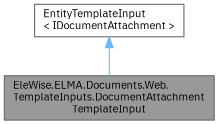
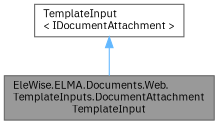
(109, 21) -> (109, 21)
